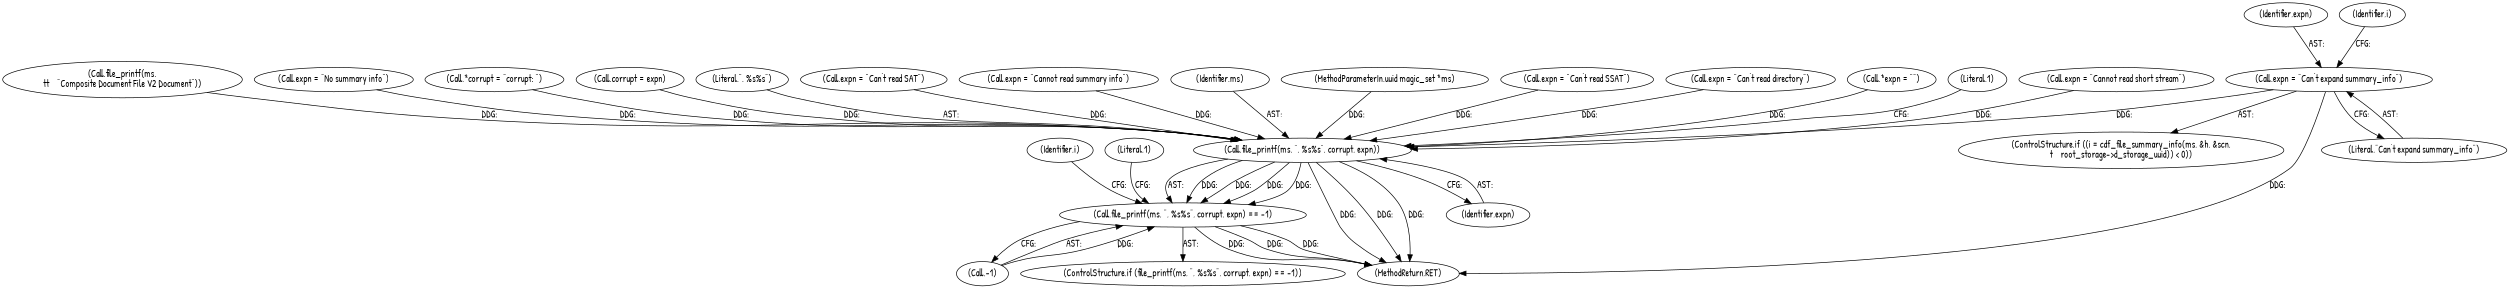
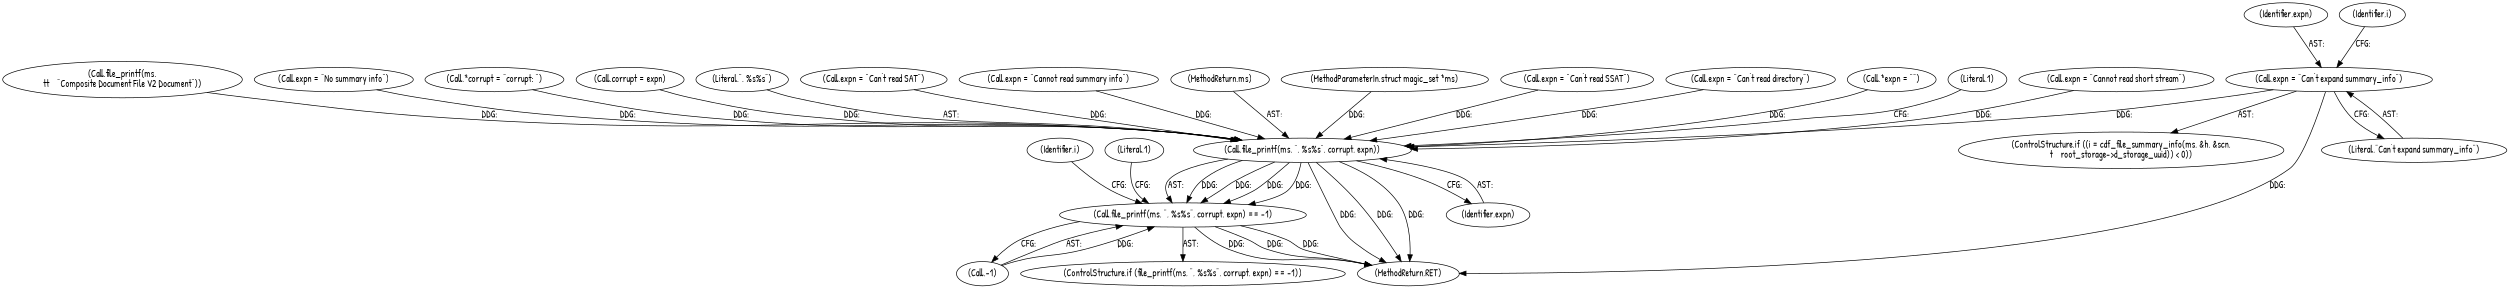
(1220, 80) -> (1220, 80)
(1385, 80) -> (1385, 80)
